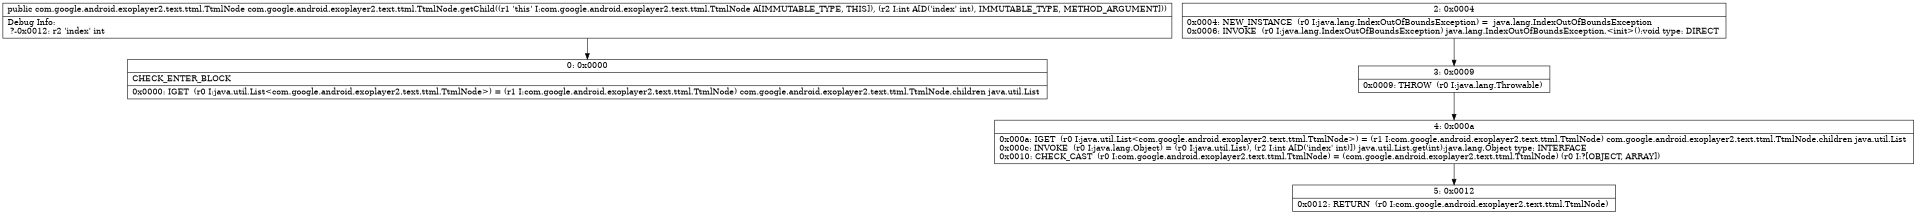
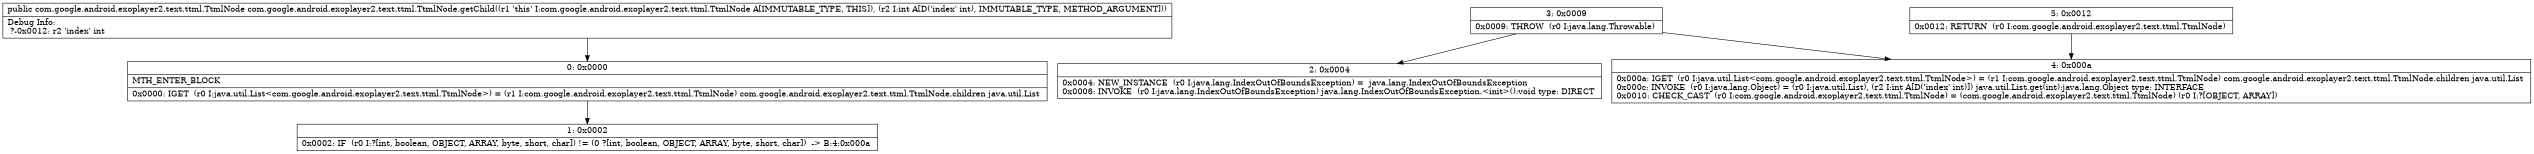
(1454, 49) -> (1460, 48)
(182, 79) -> (176, 81)
none -> (587, 137)
(1454, 172) -> (2071, 44)
